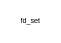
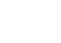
(30, 21) -> none
